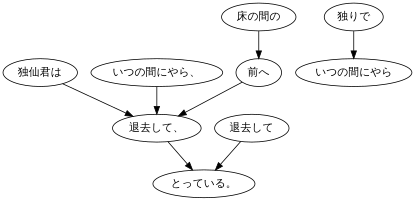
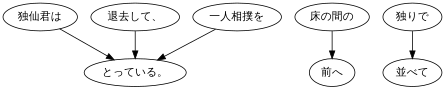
(157, 73) -> none
(354, 73) -> (412, 73)
(214, 97) -> none
(94, 98) -> (84, 42)
(252, 128) -> (237, 17)
